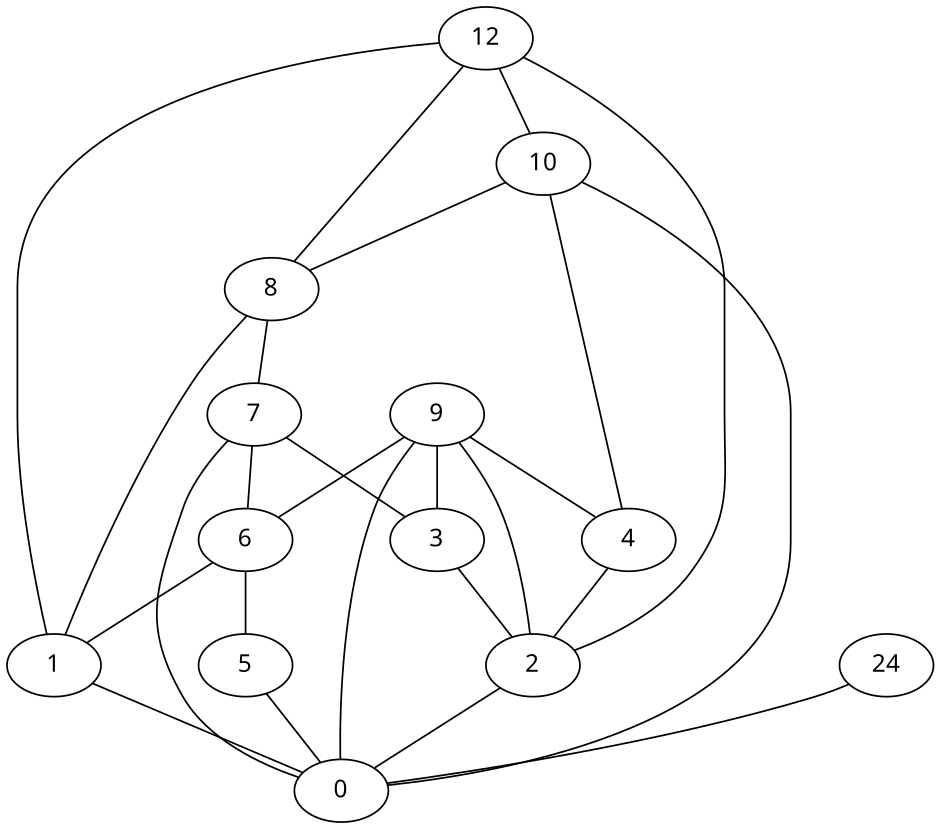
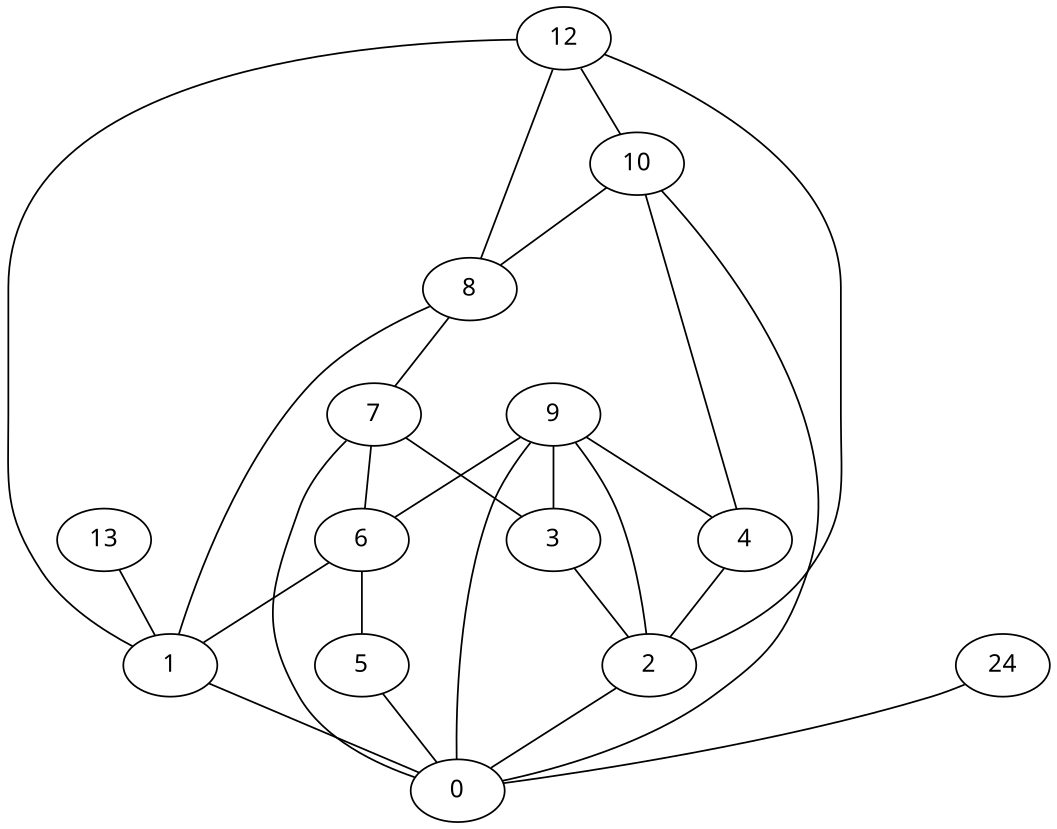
none -> (104, 540)
